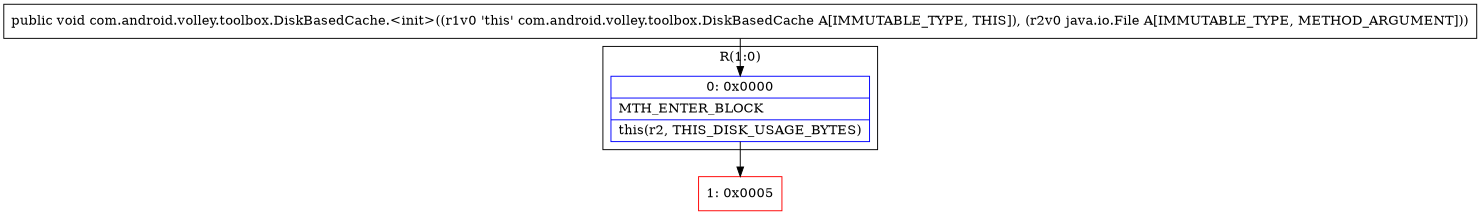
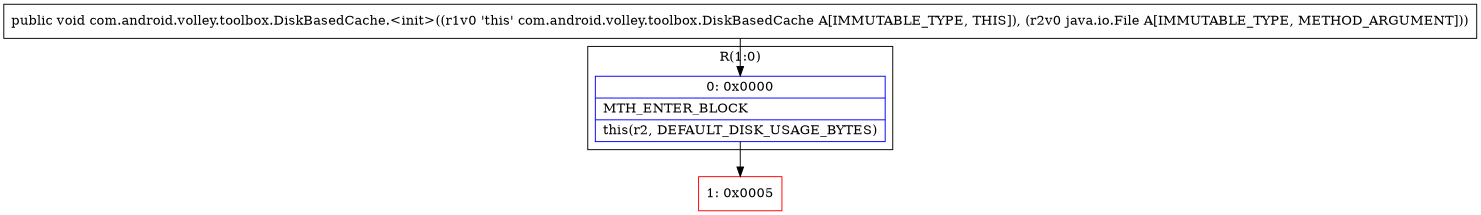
(740, 130) -> (740, 130)
